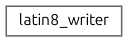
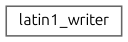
(64, 21) -> (64, 21)
